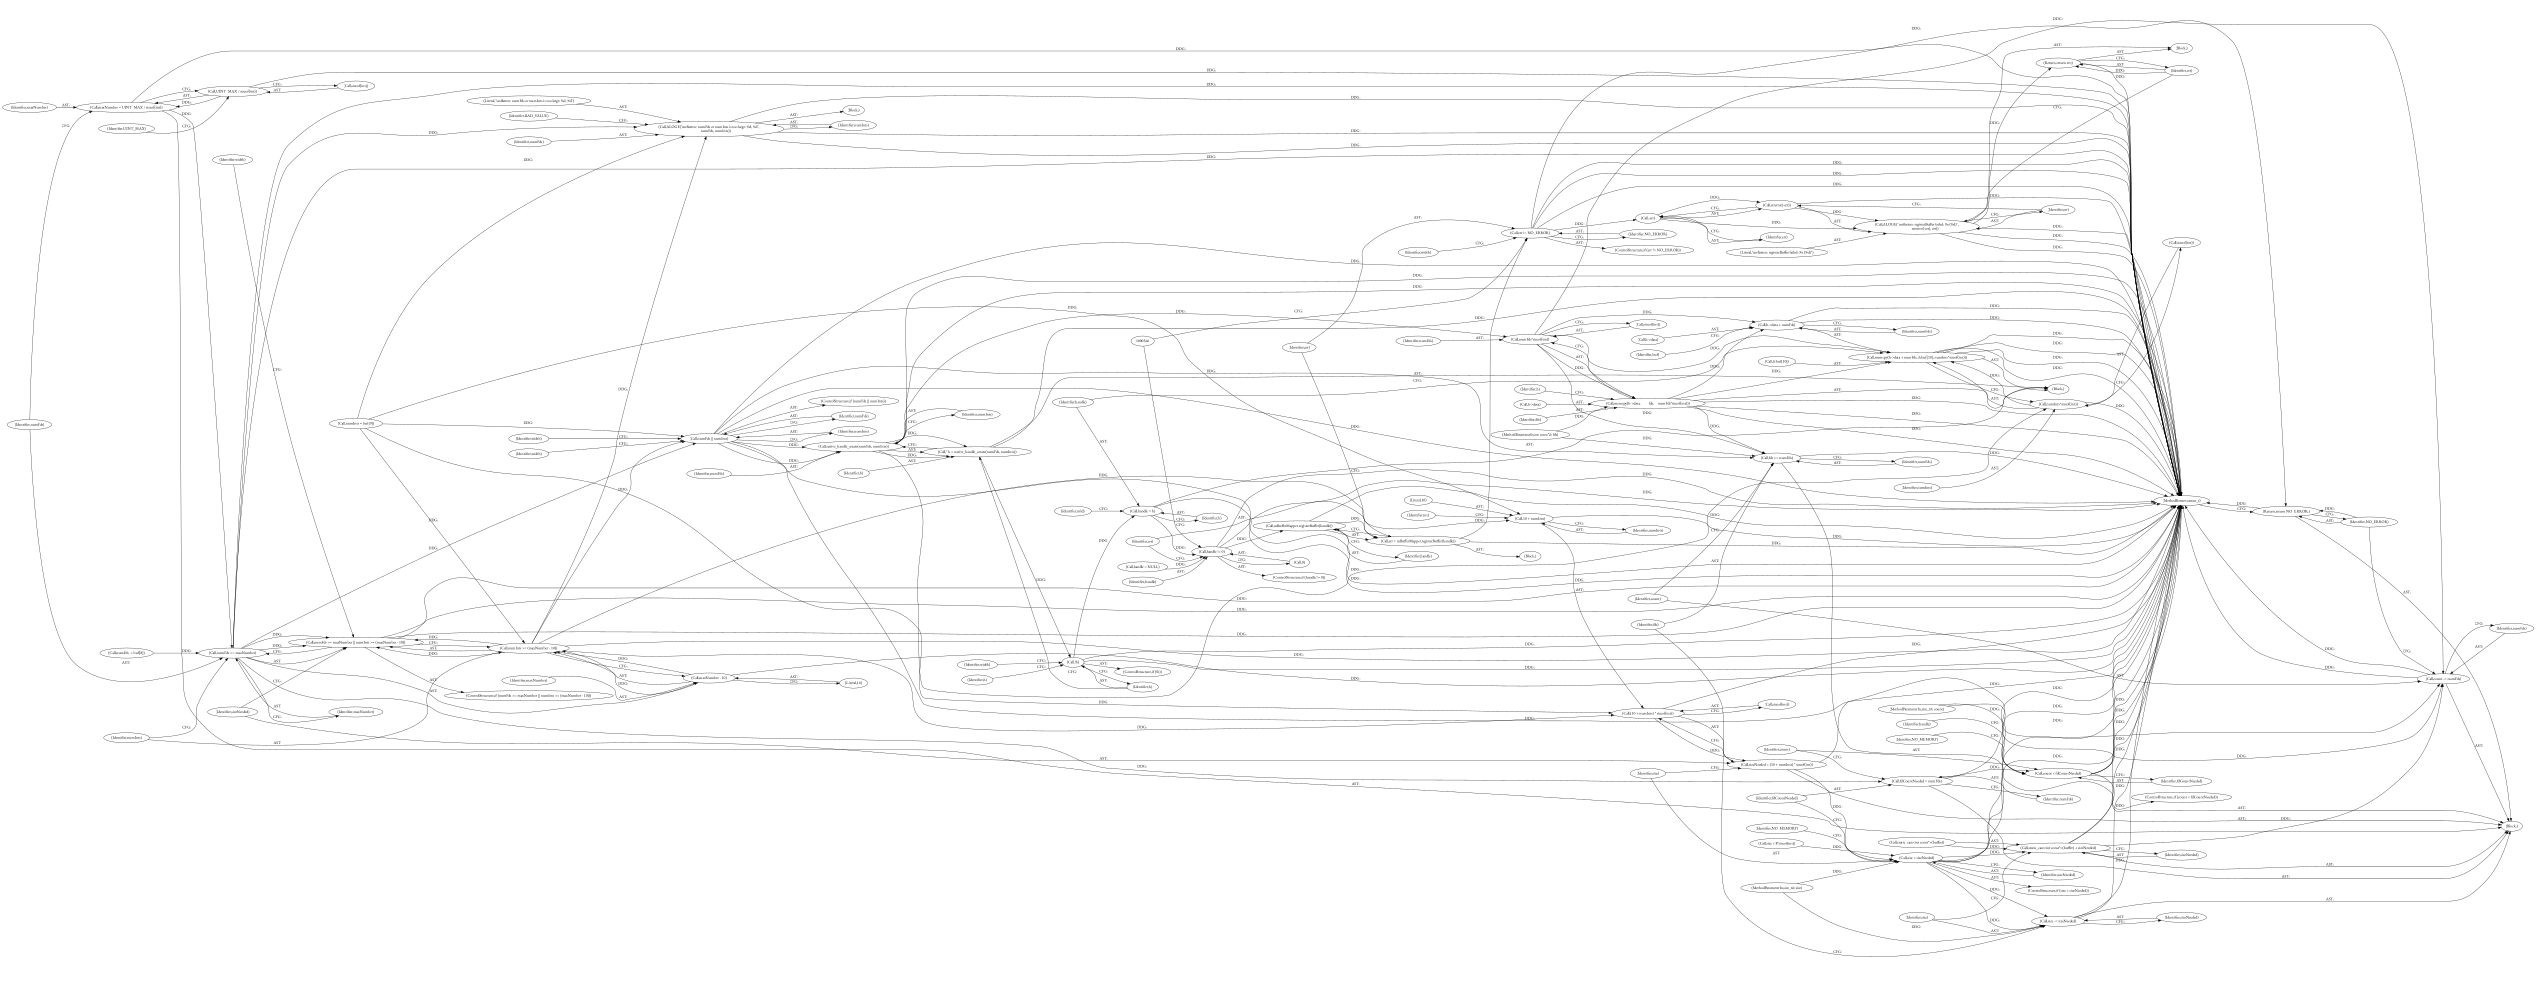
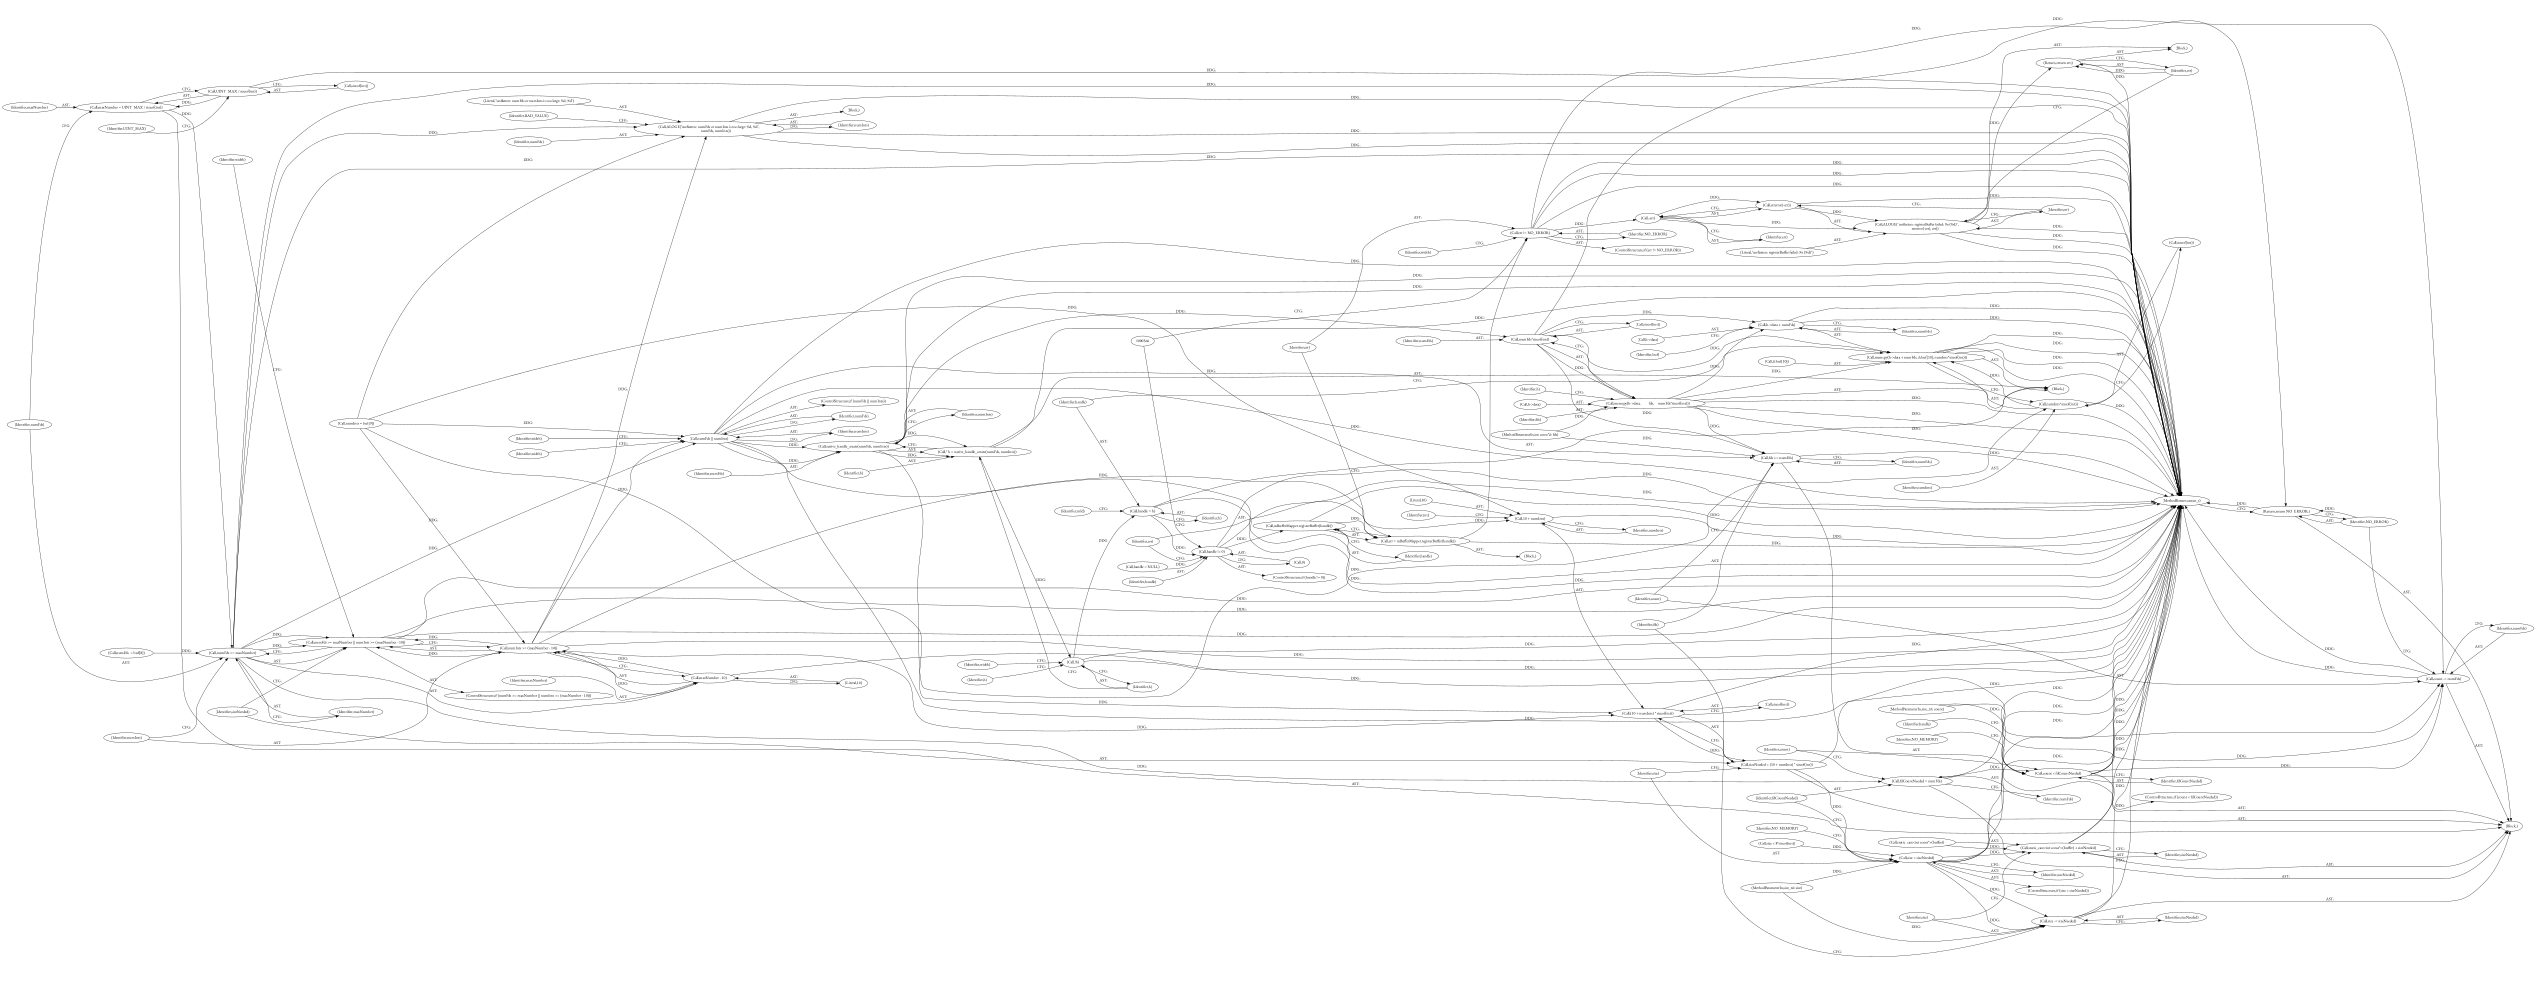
(1329, 51) -> none
(1143, 672) -> none
(2309, 823) -> (2292, 768)
